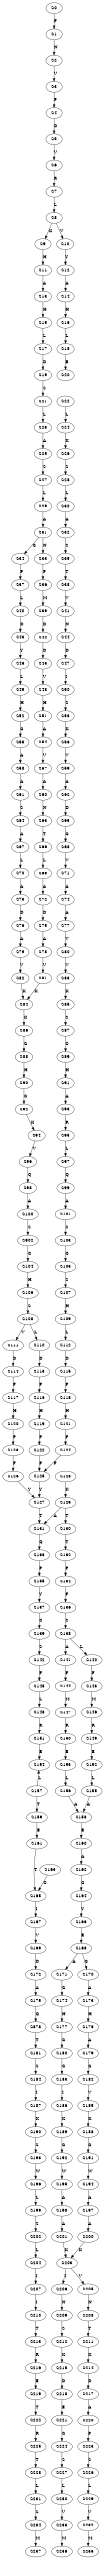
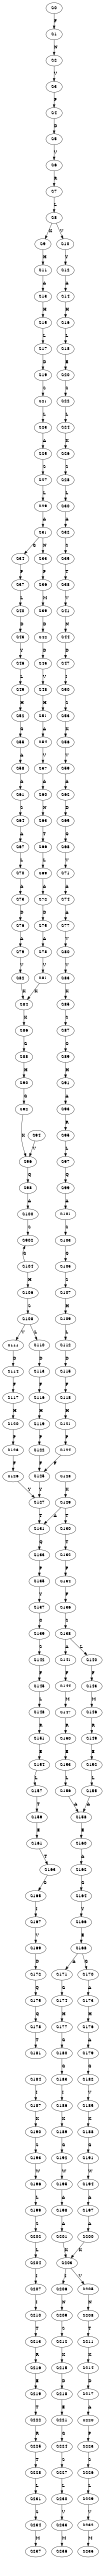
none -> (66, 387)
(30, 1121) -> (21, 1134)
(28, 1252) -> (23, 1255)
(38, 1780) -> (35, 1776)
(34, 1868) -> (43, 1855)
(37, 1988) -> (37, 1988)
(36, 2027) -> (36, 2027)
(36, 2065) -> none
